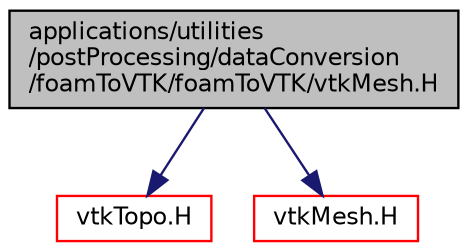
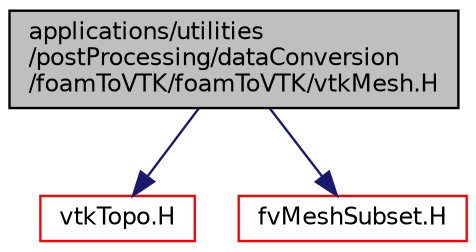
(336, 218) -> (353, 218)
